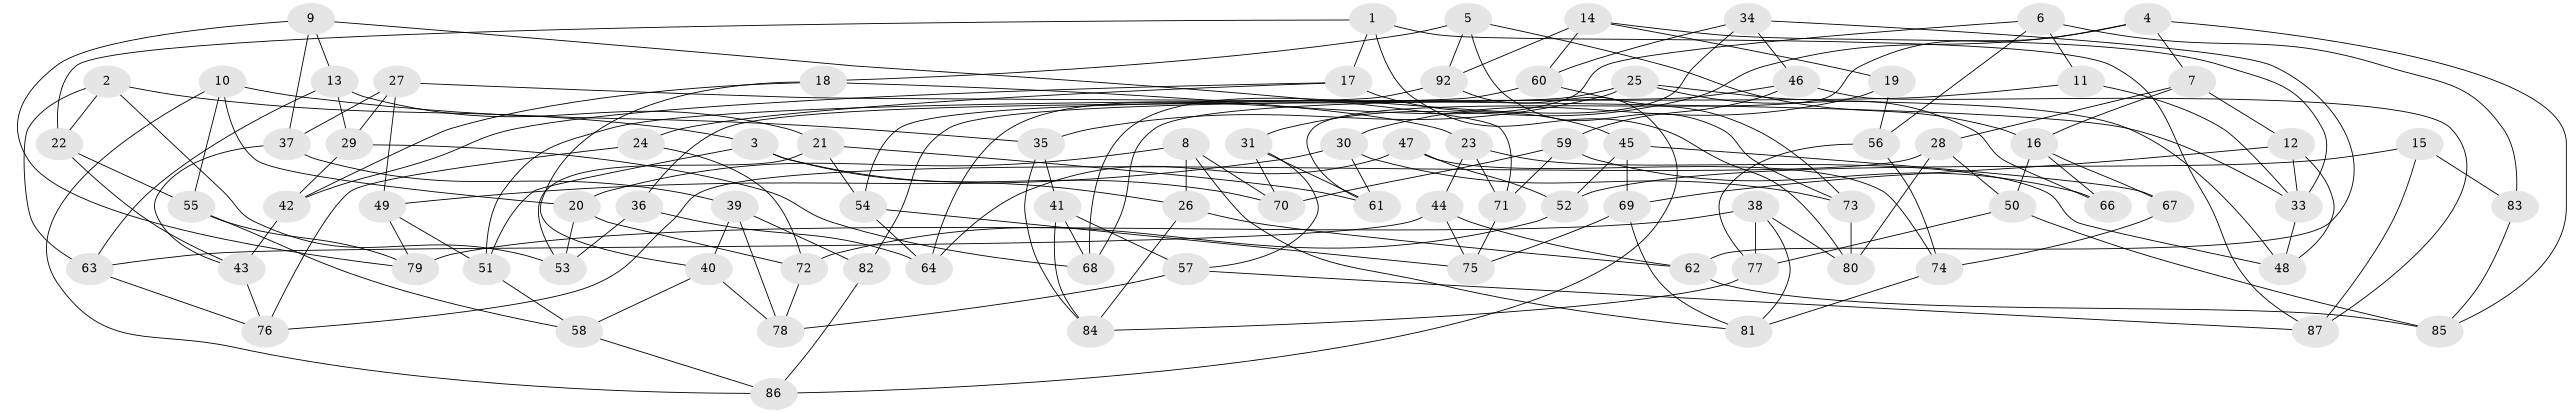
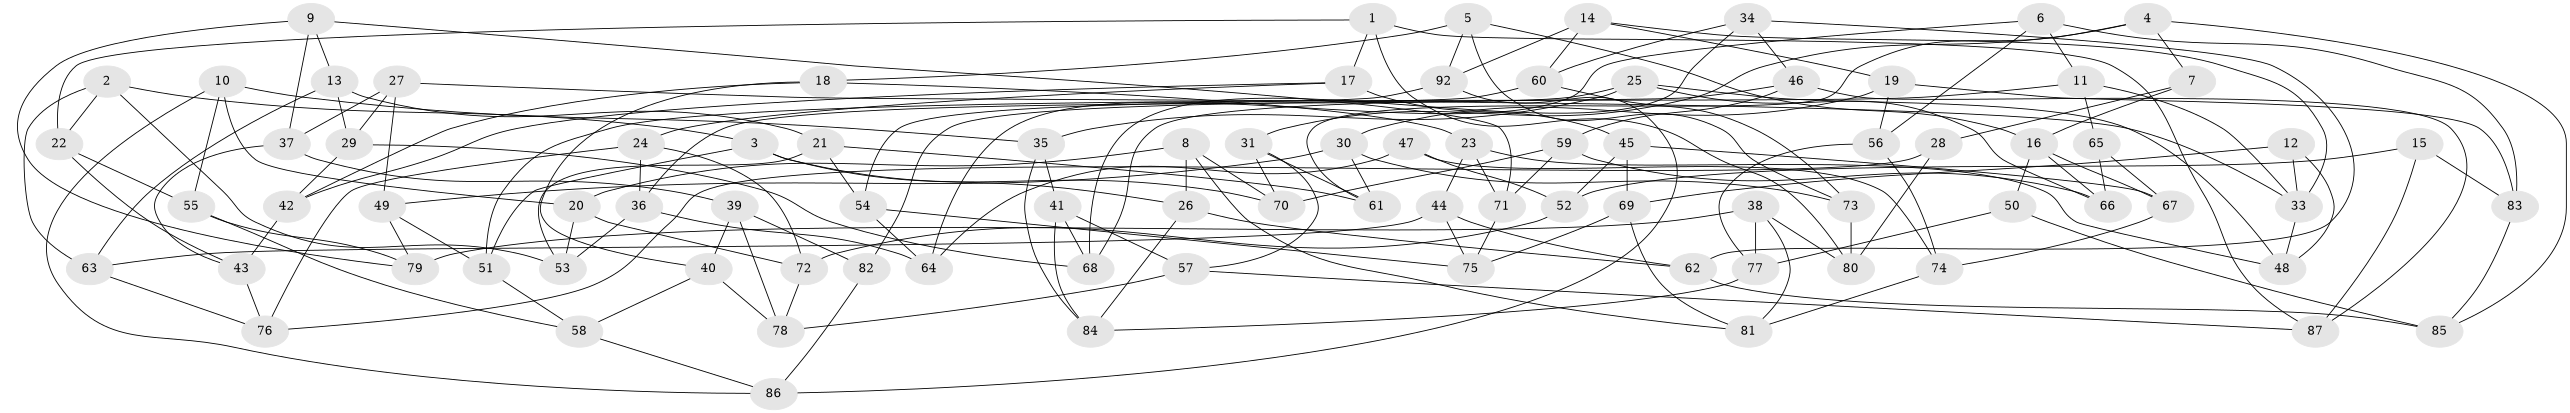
none -> (2234, 103)
(2242, 113) -> none
none -> (2097, 144)
none -> (640, 175)
(1984, 182) -> none
